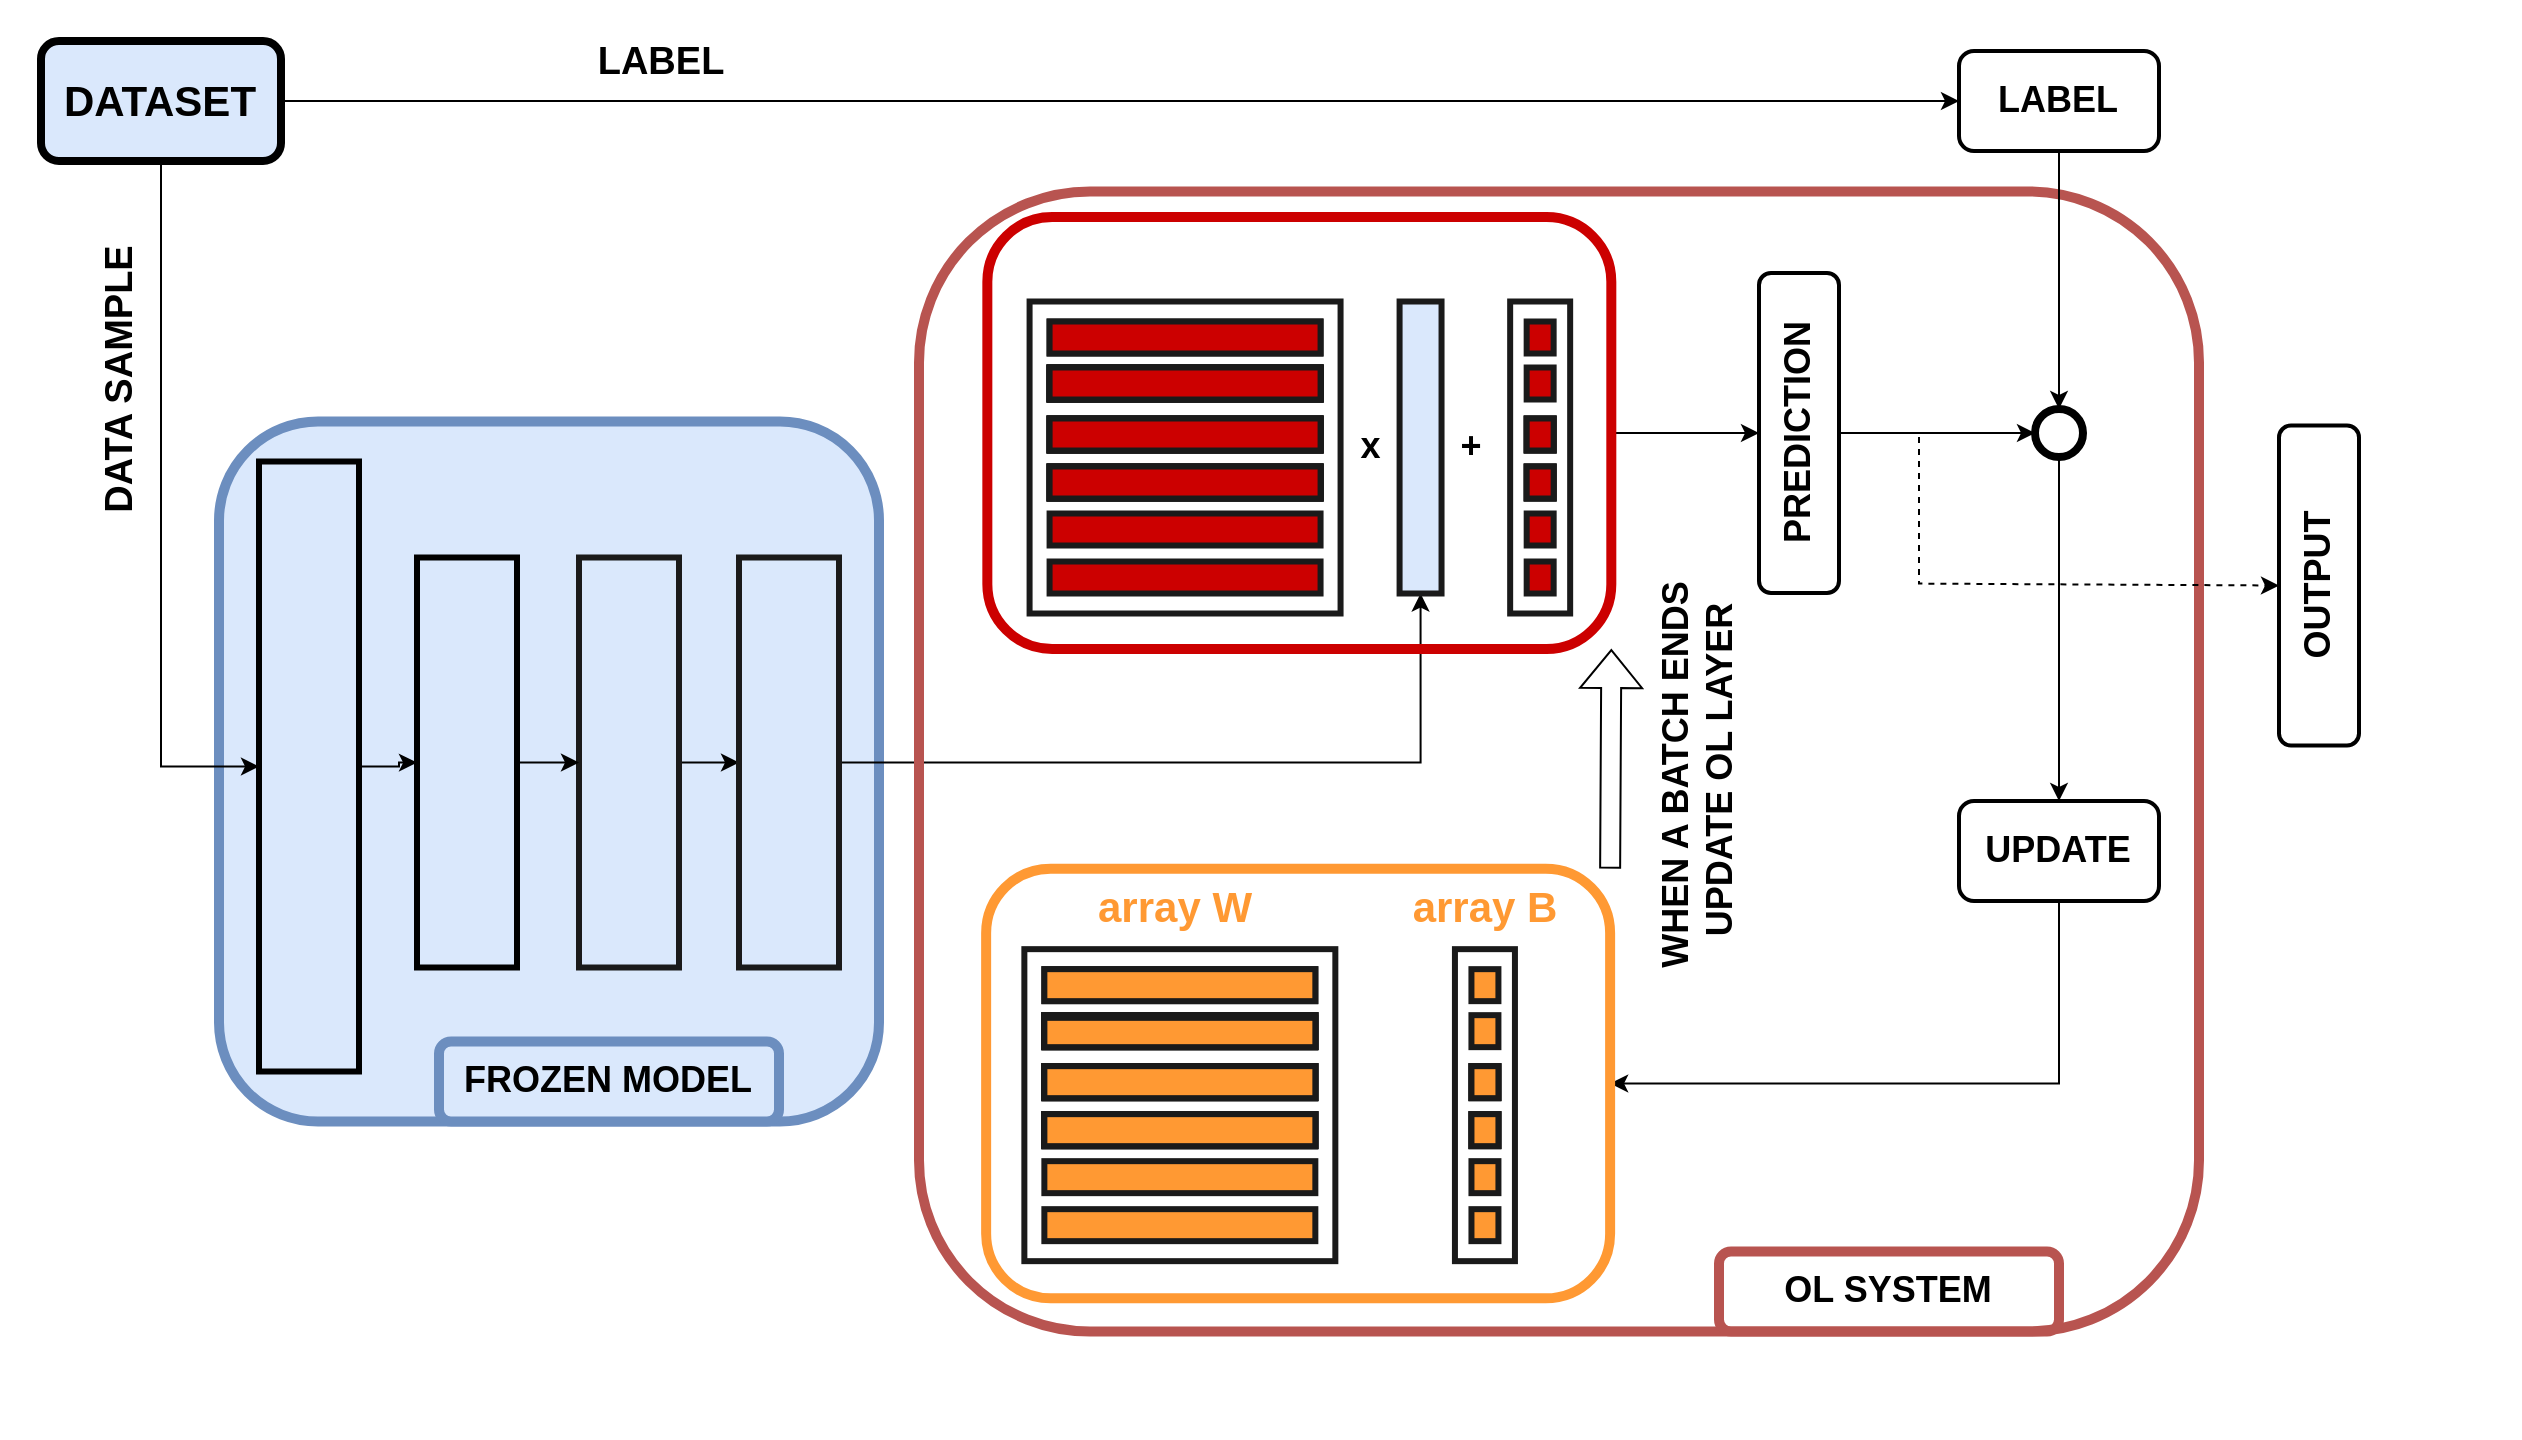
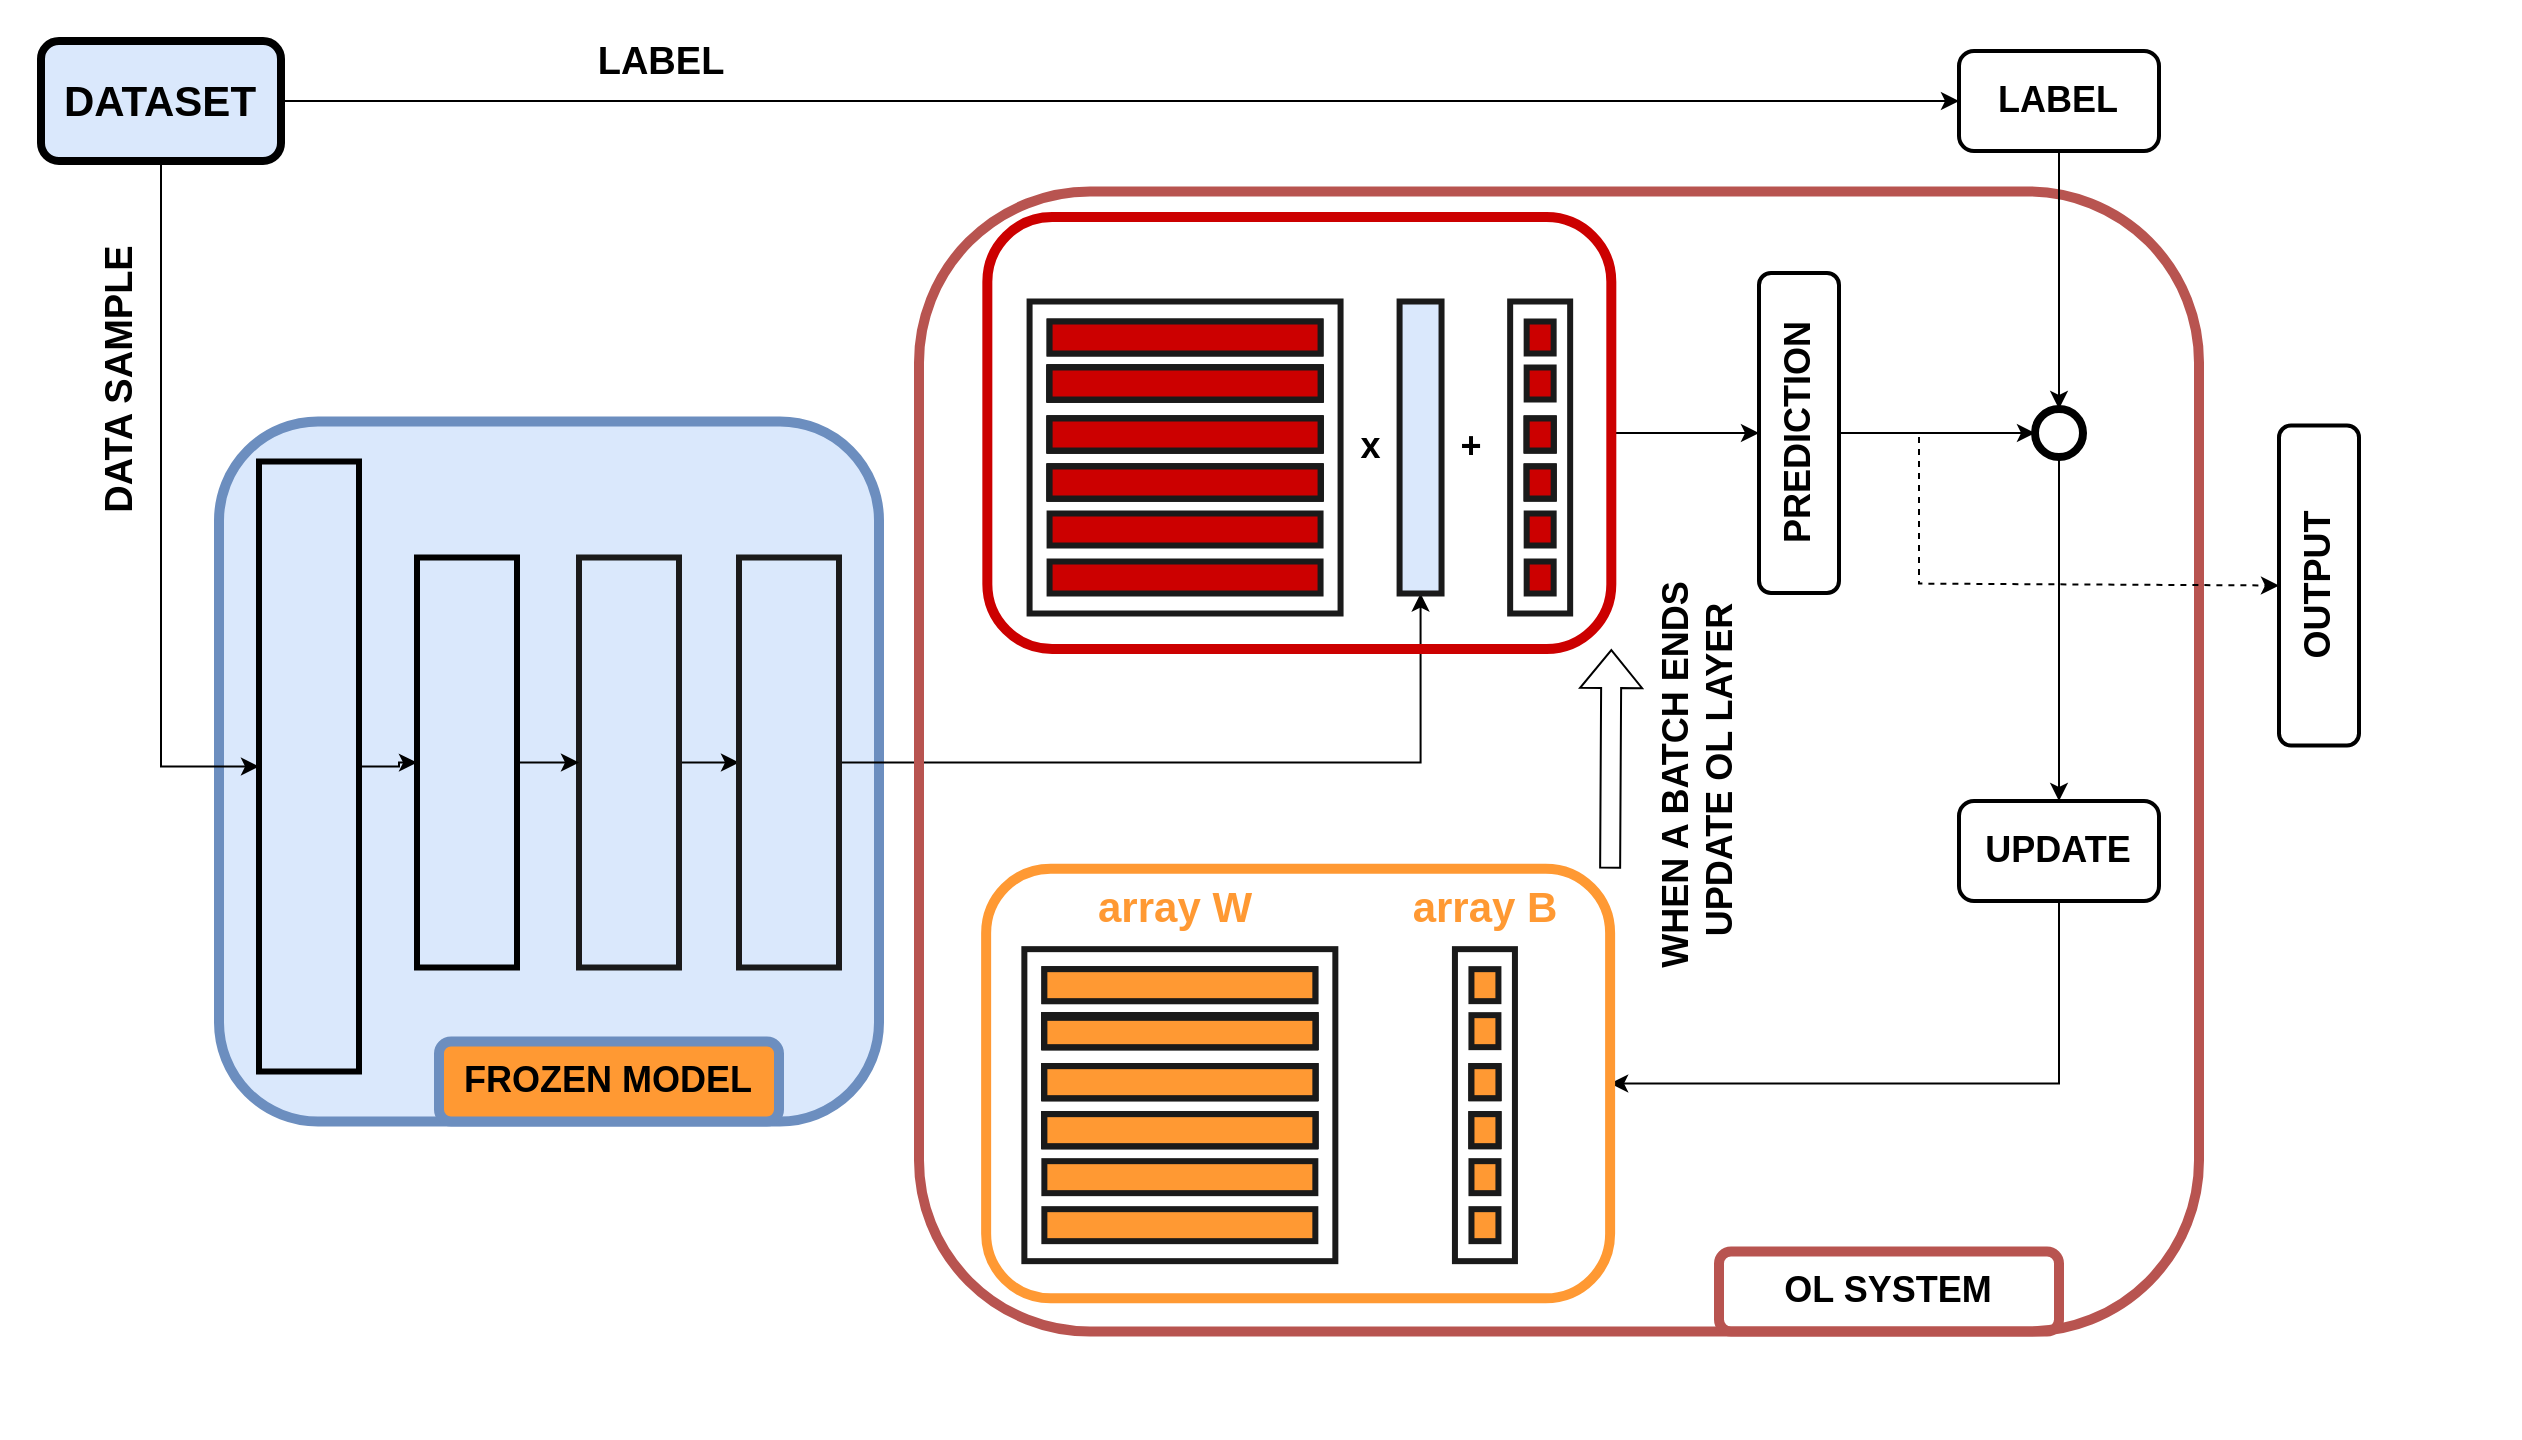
(609, 1082) -> (609, 1082)
